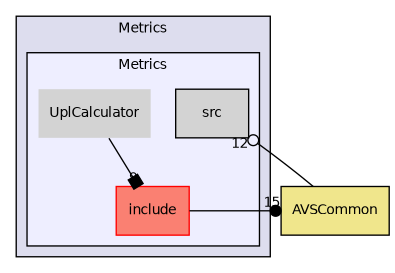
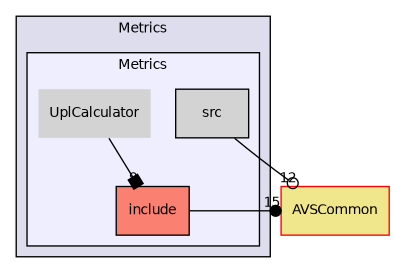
(286, 165) -> (250, 151)
(153, 211) -> (153, 211)
(335, 211) -> (335, 211)
